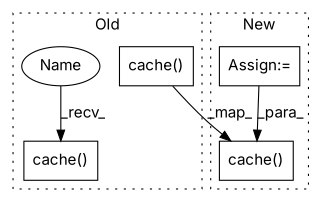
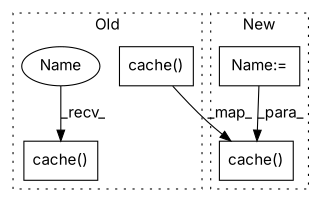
(260, 66) -> (260, 66)
